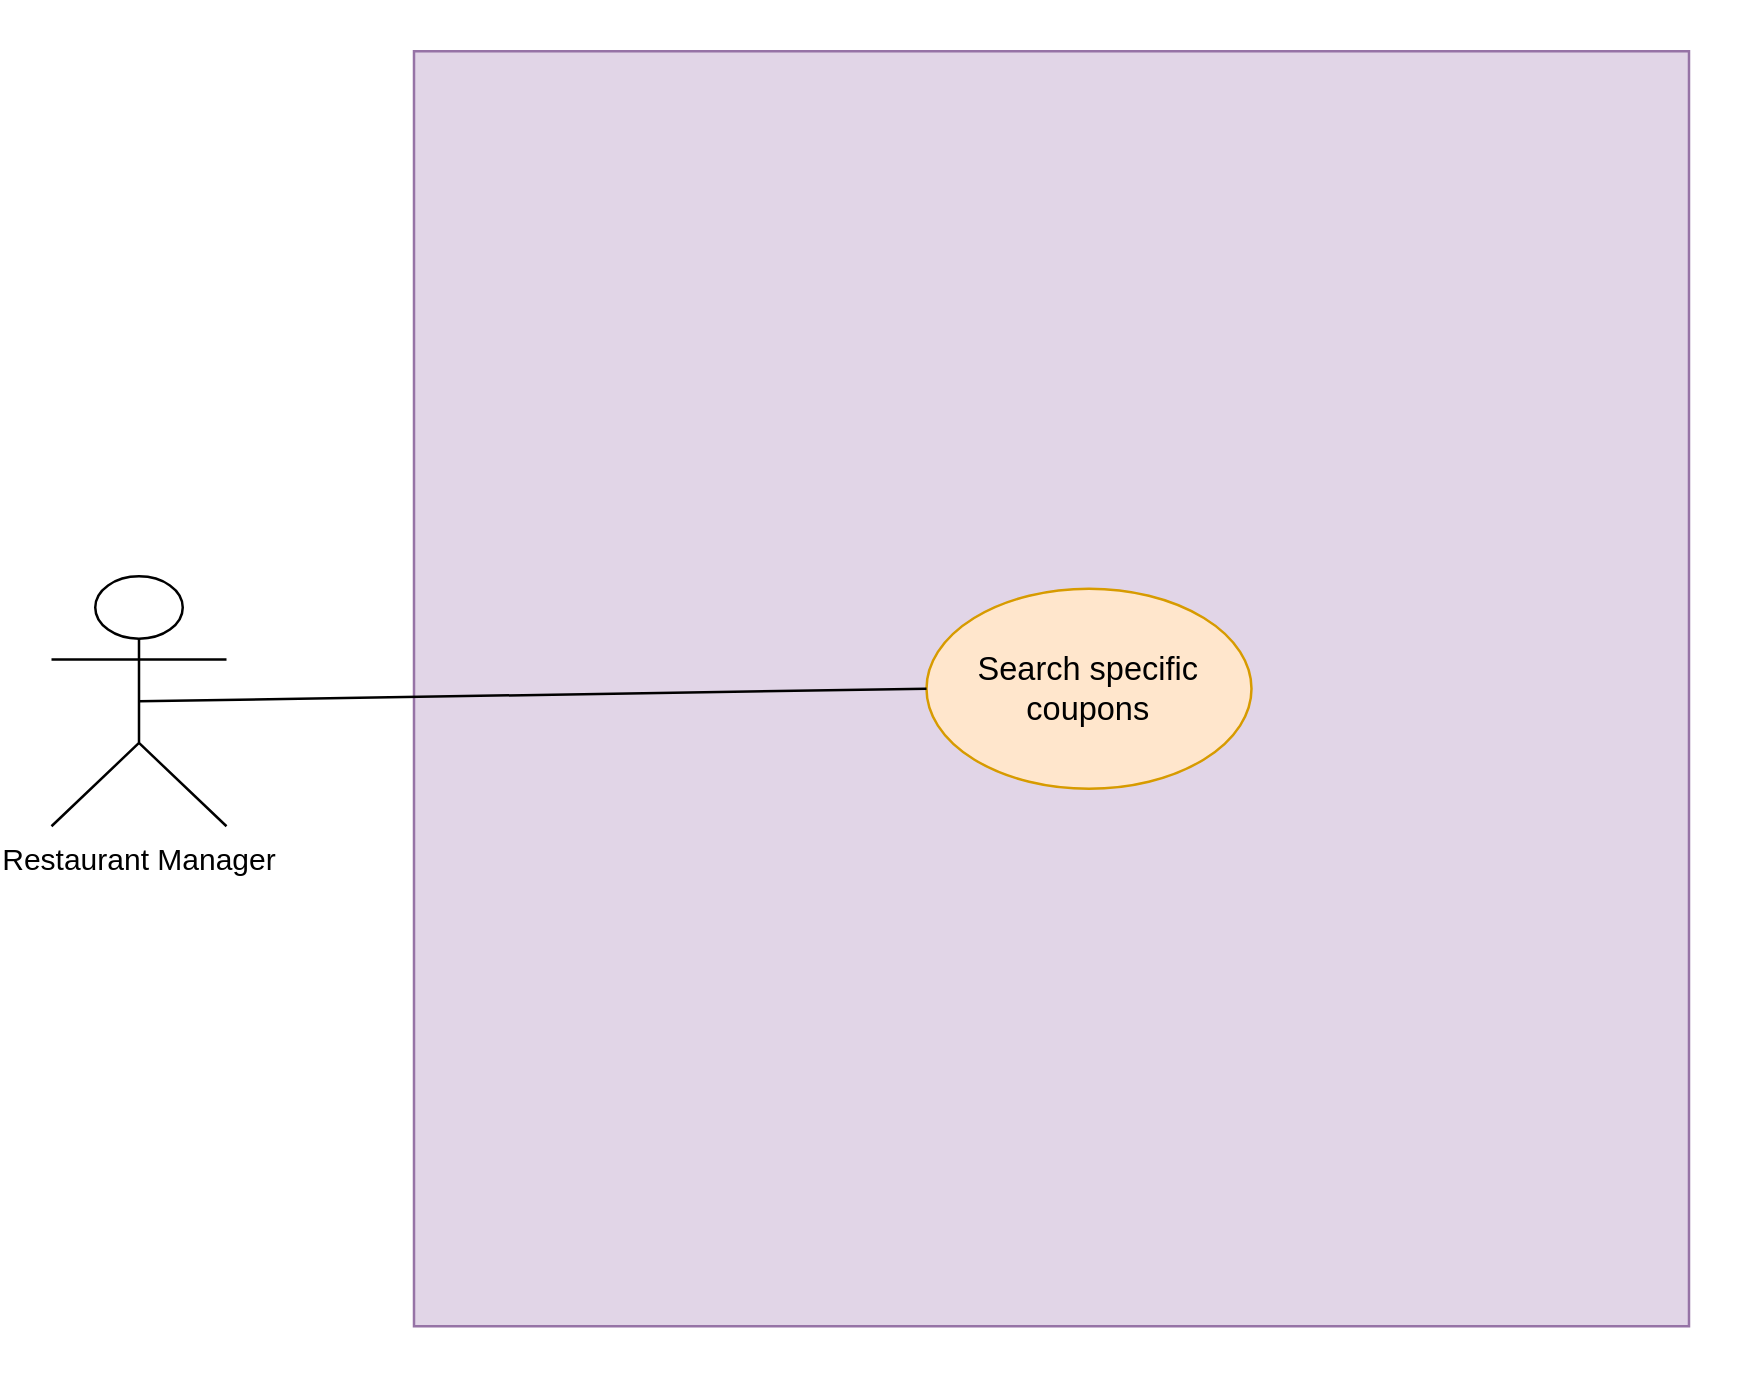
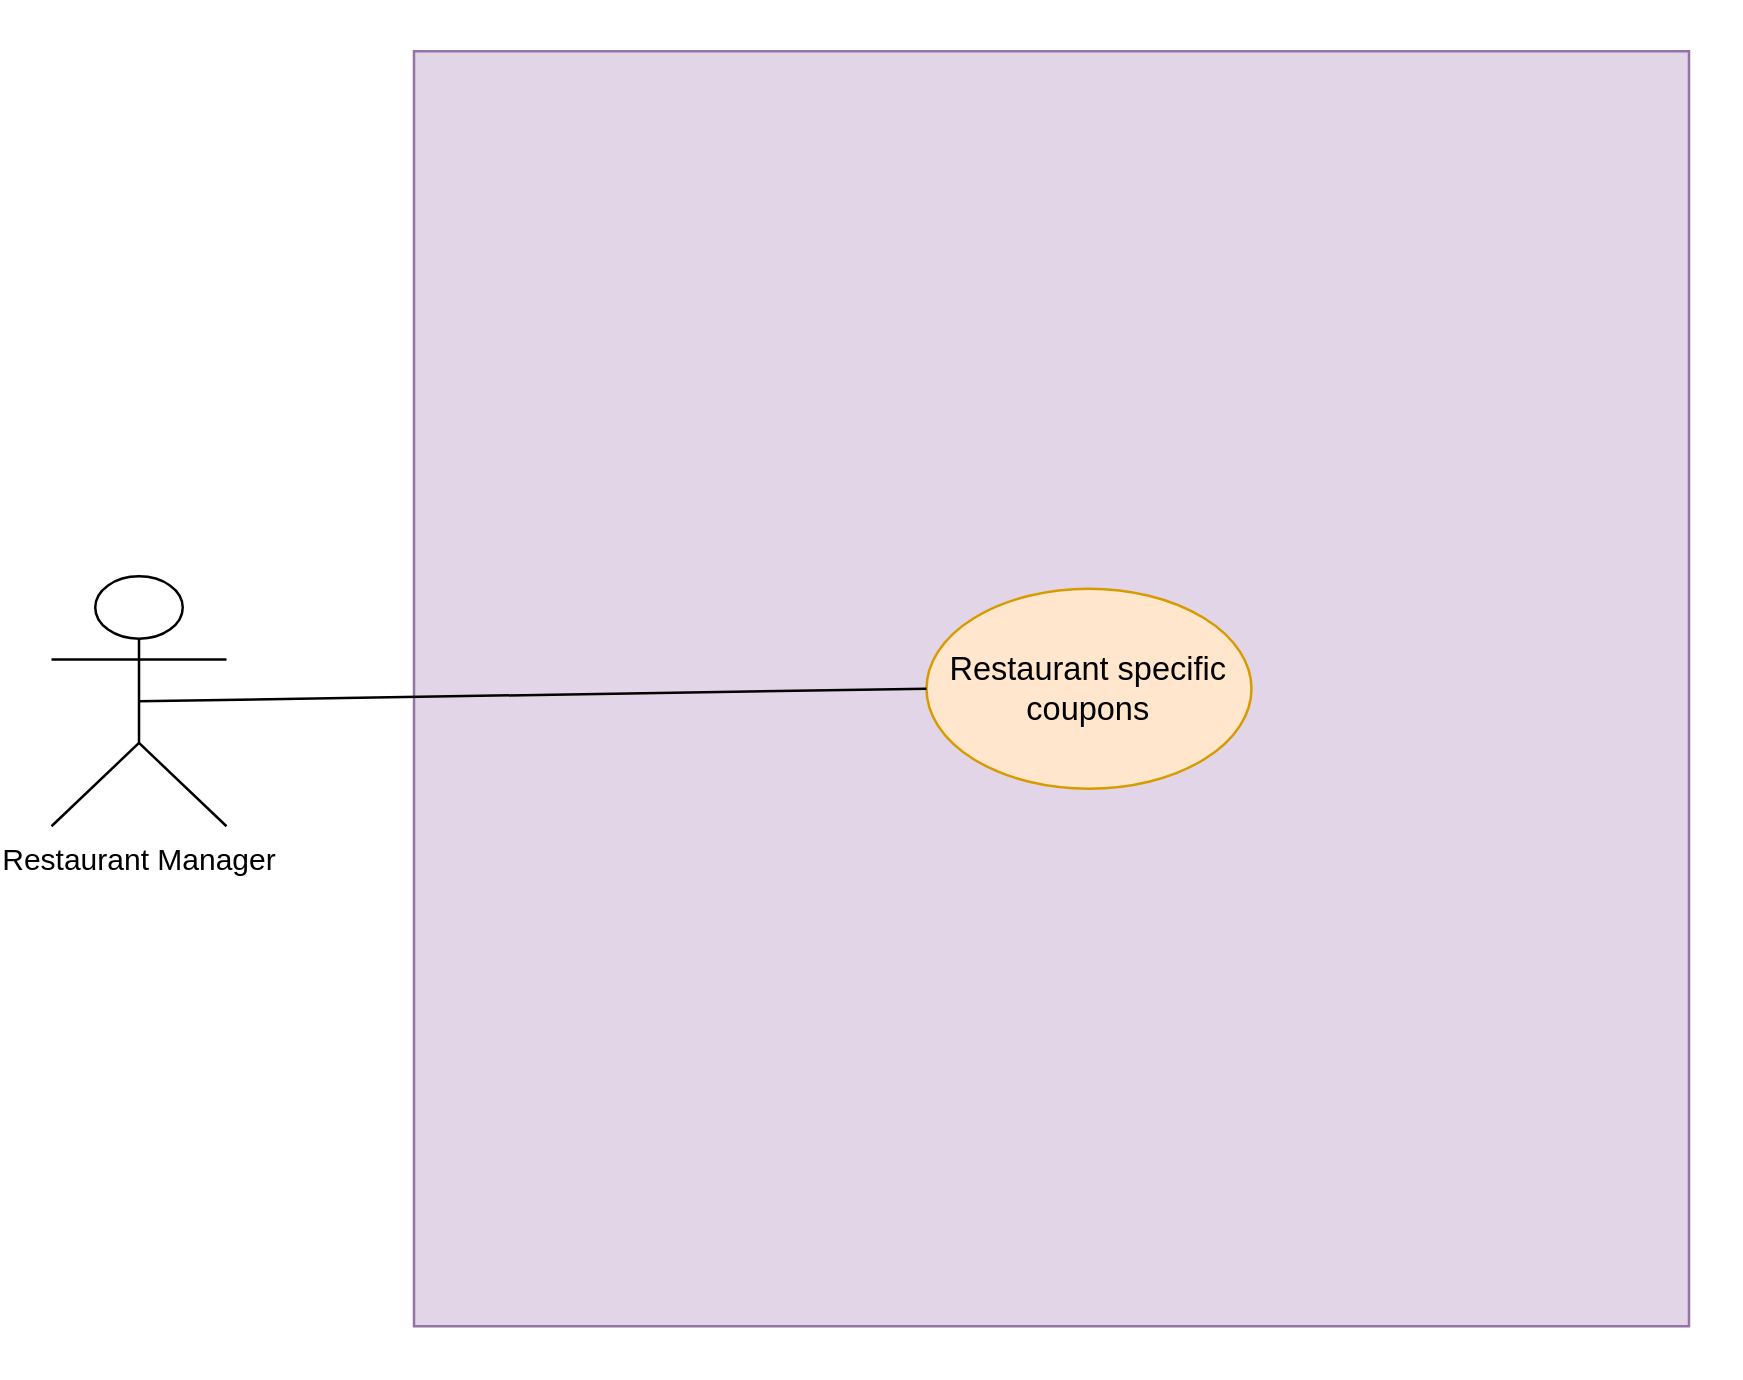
(1089, 689) -> (1089, 689)
